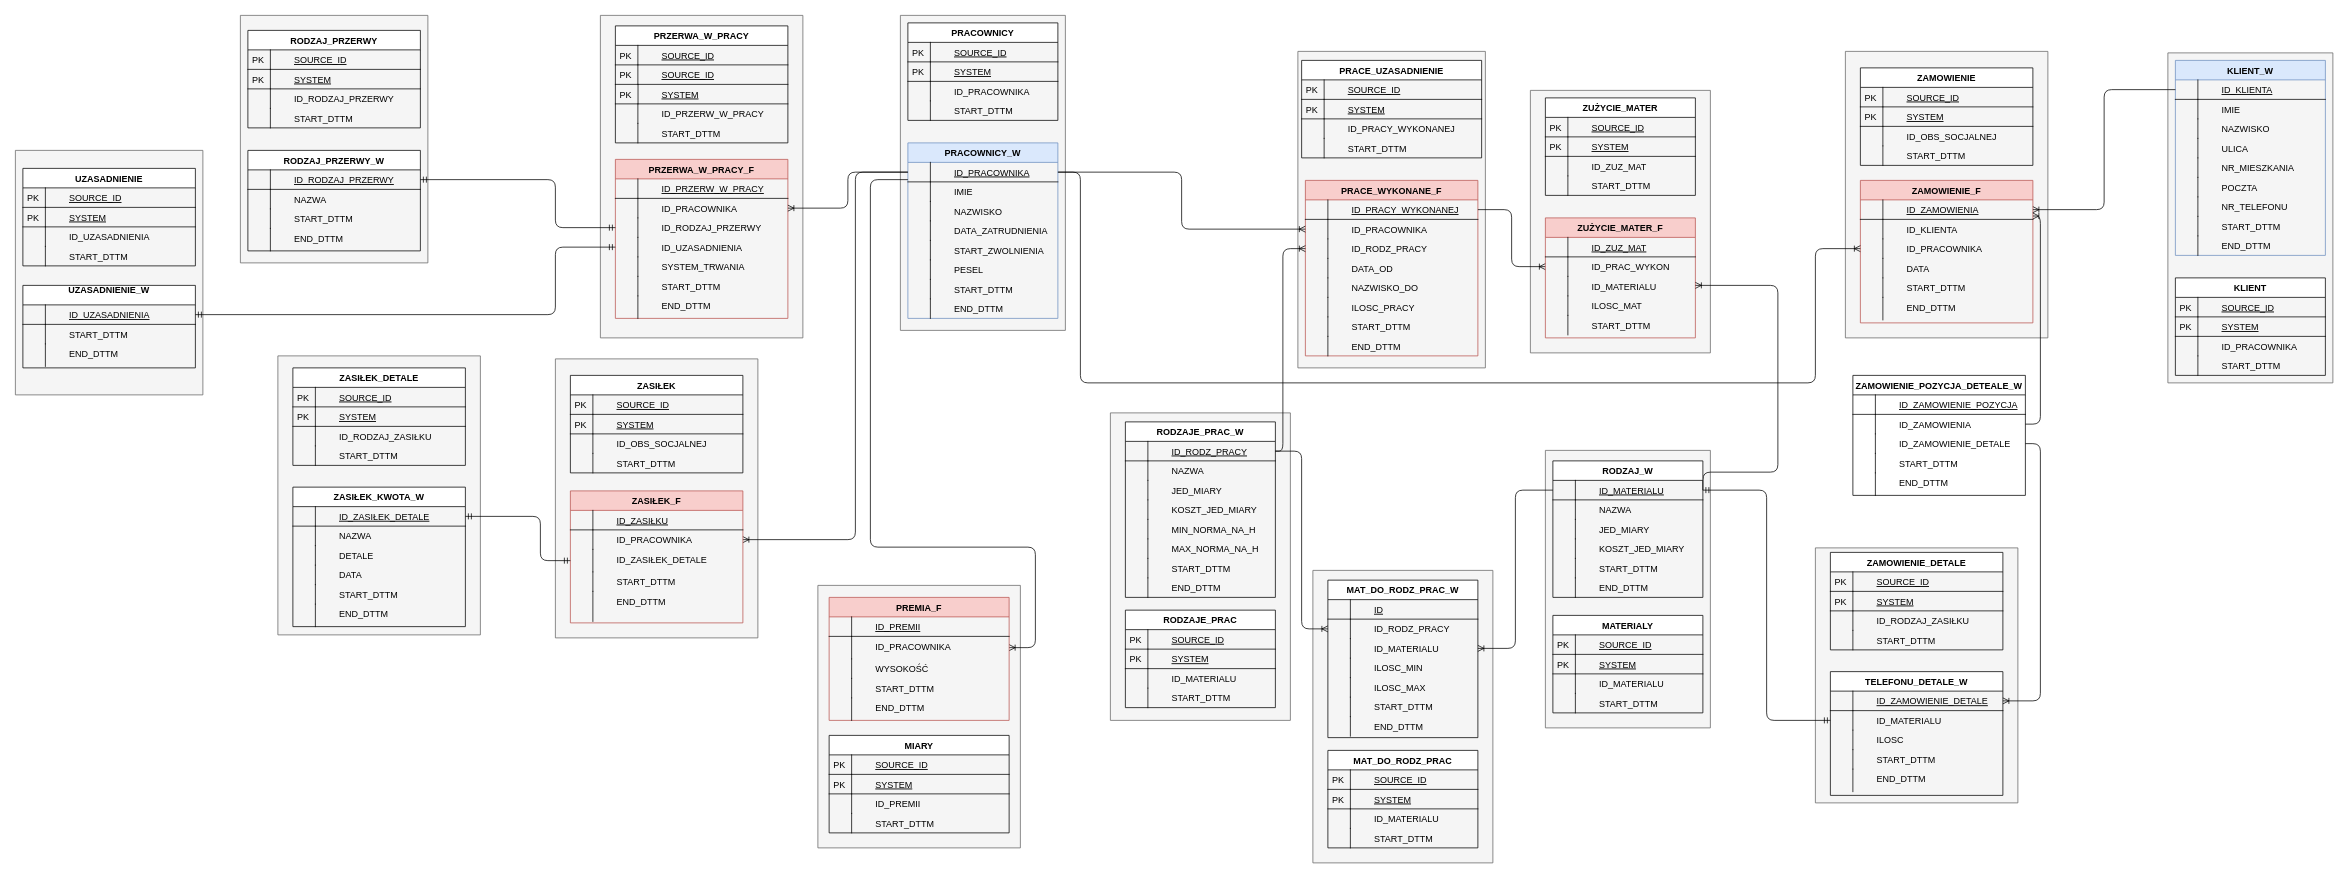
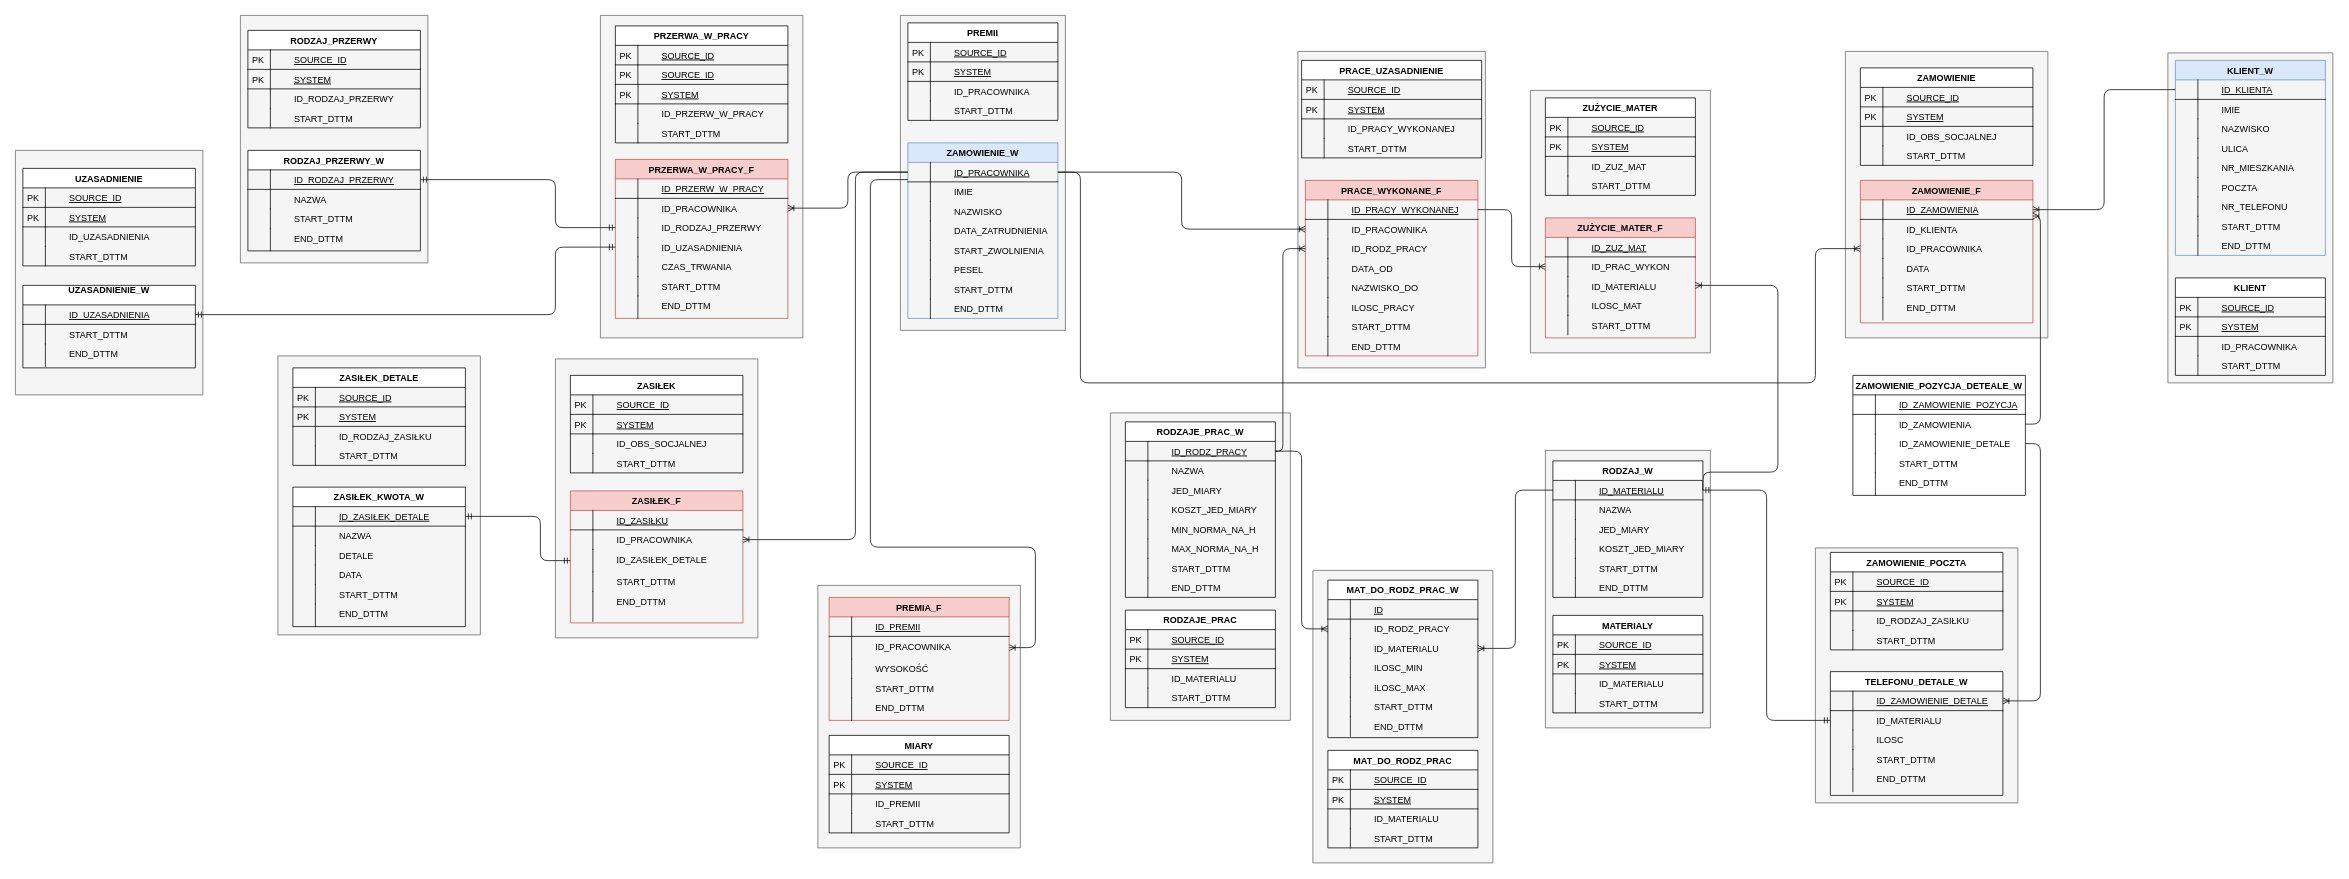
(983, 33) -> (983, 33)
(983, 153) -> (983, 153)
(697, 267) -> (692, 267)
(1916, 563) -> (1916, 563)
